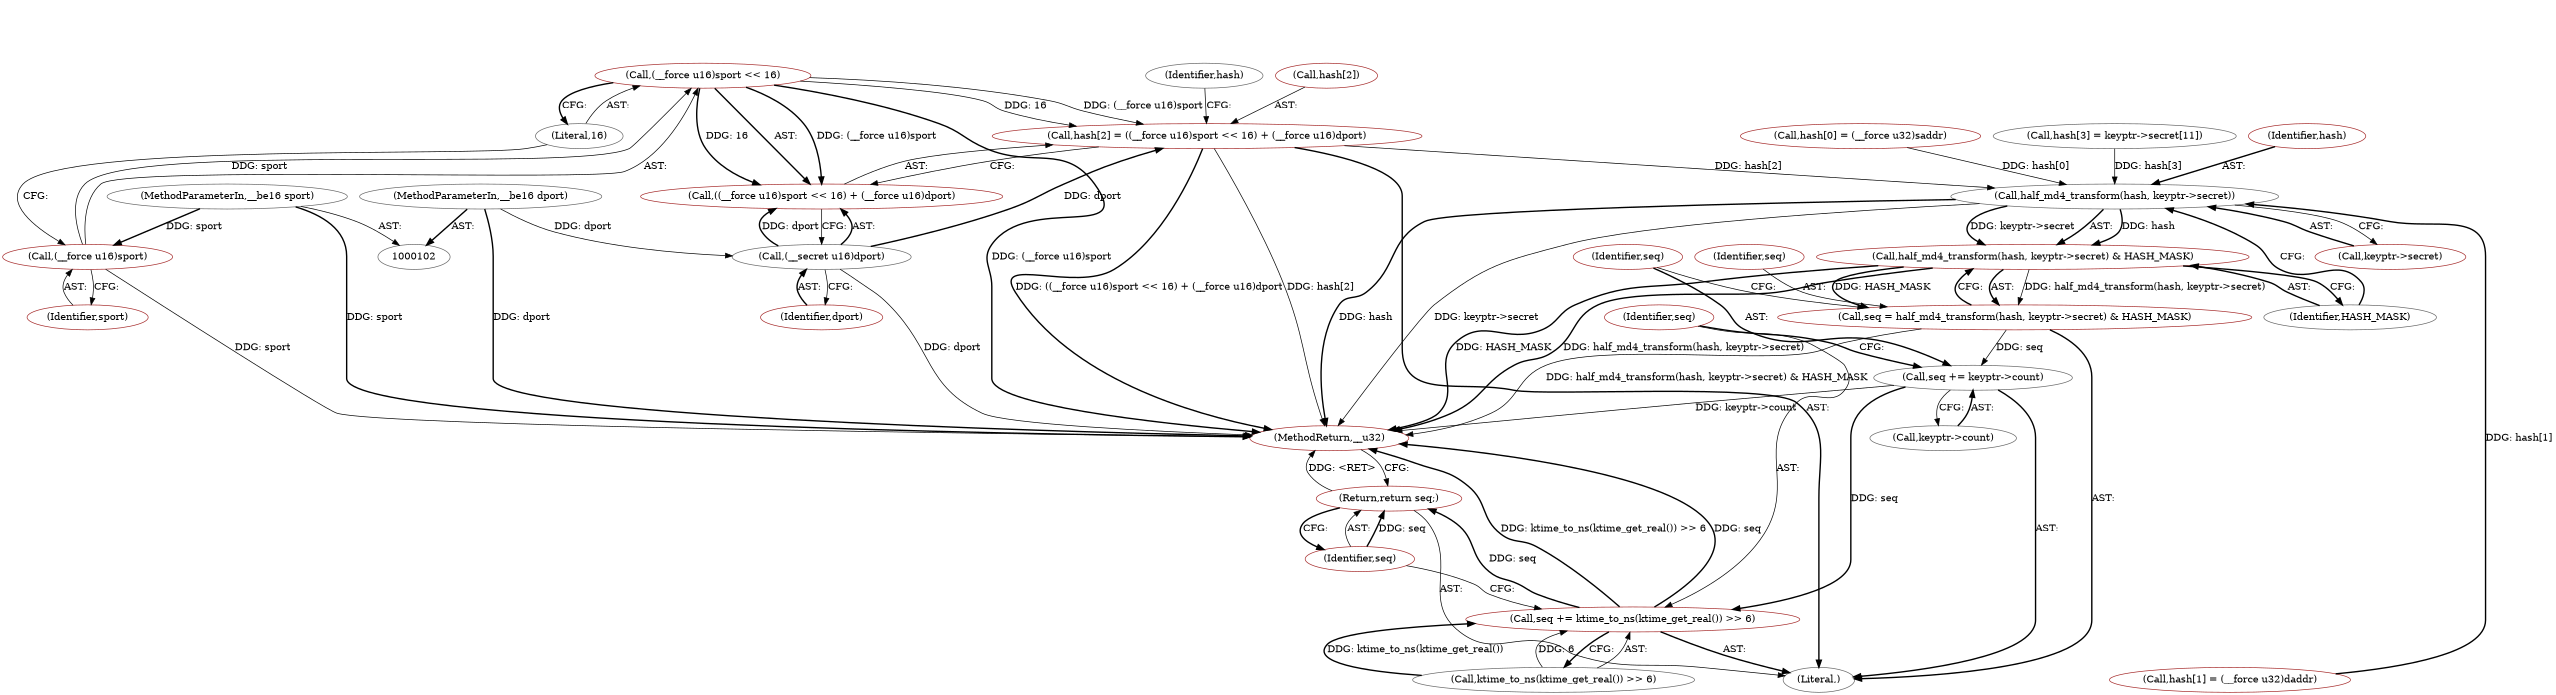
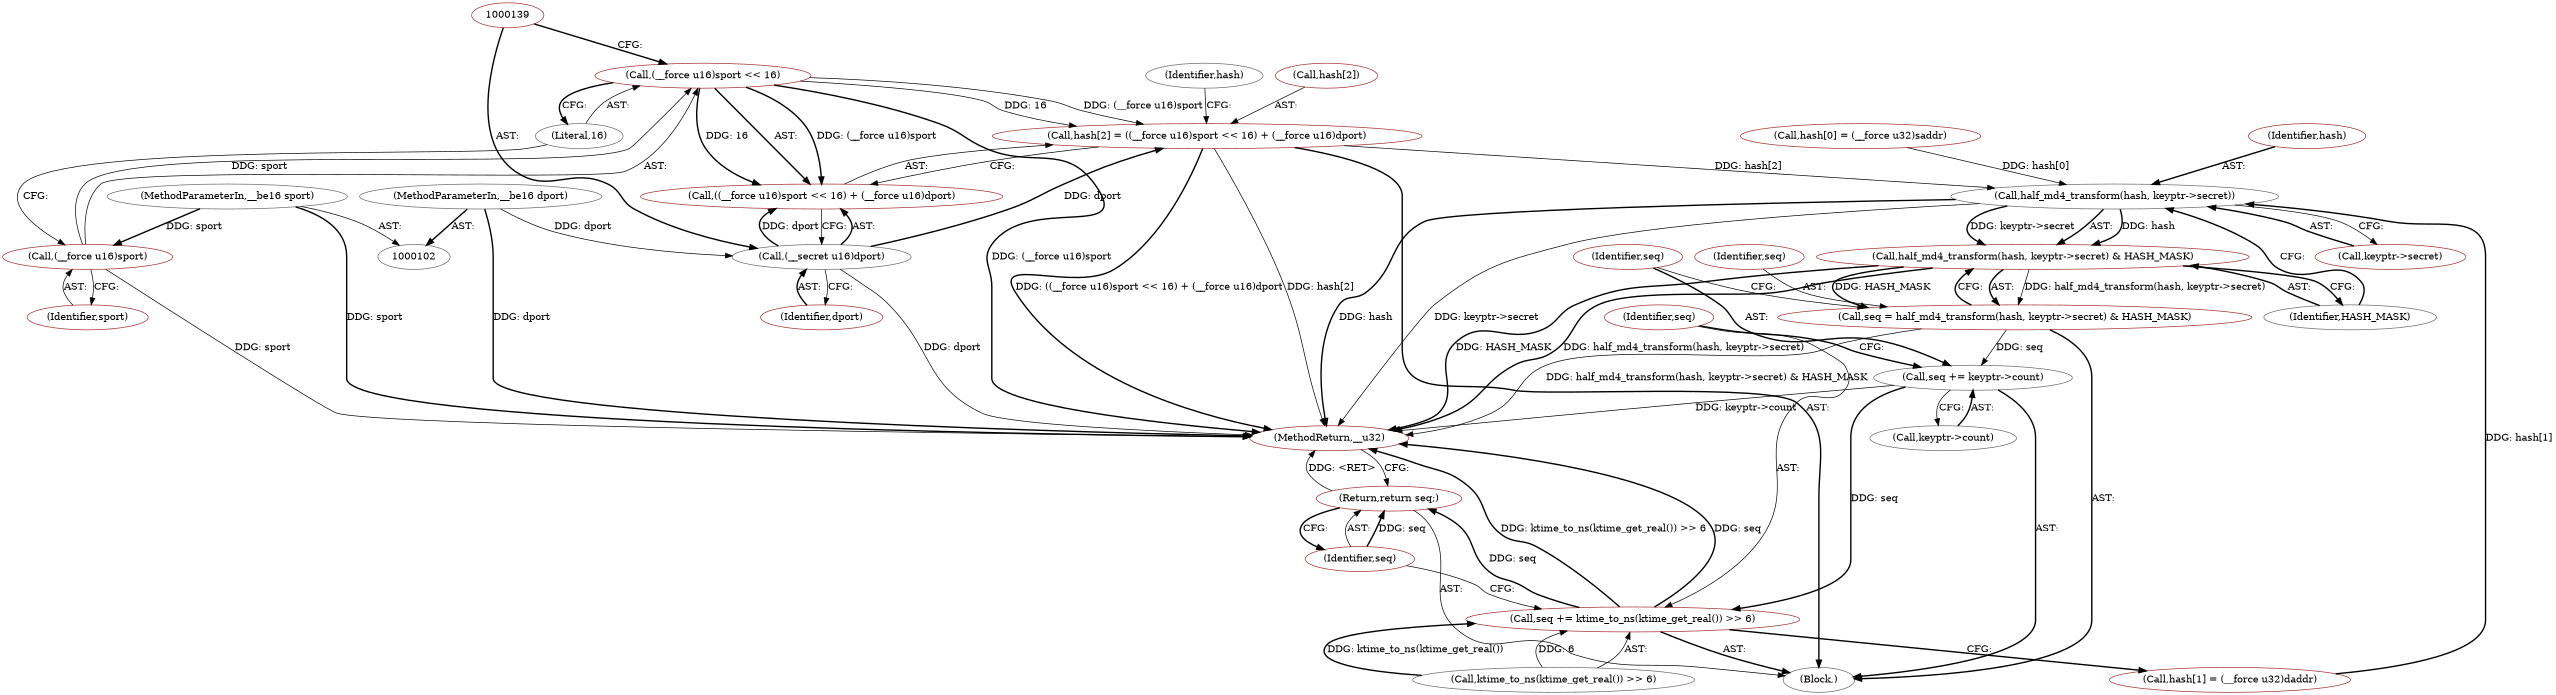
none -> (508, 15)
(2115, 136) -> none
(1588, 645) -> (1934, 650)
(1819, 680) -> (1819, 680)
